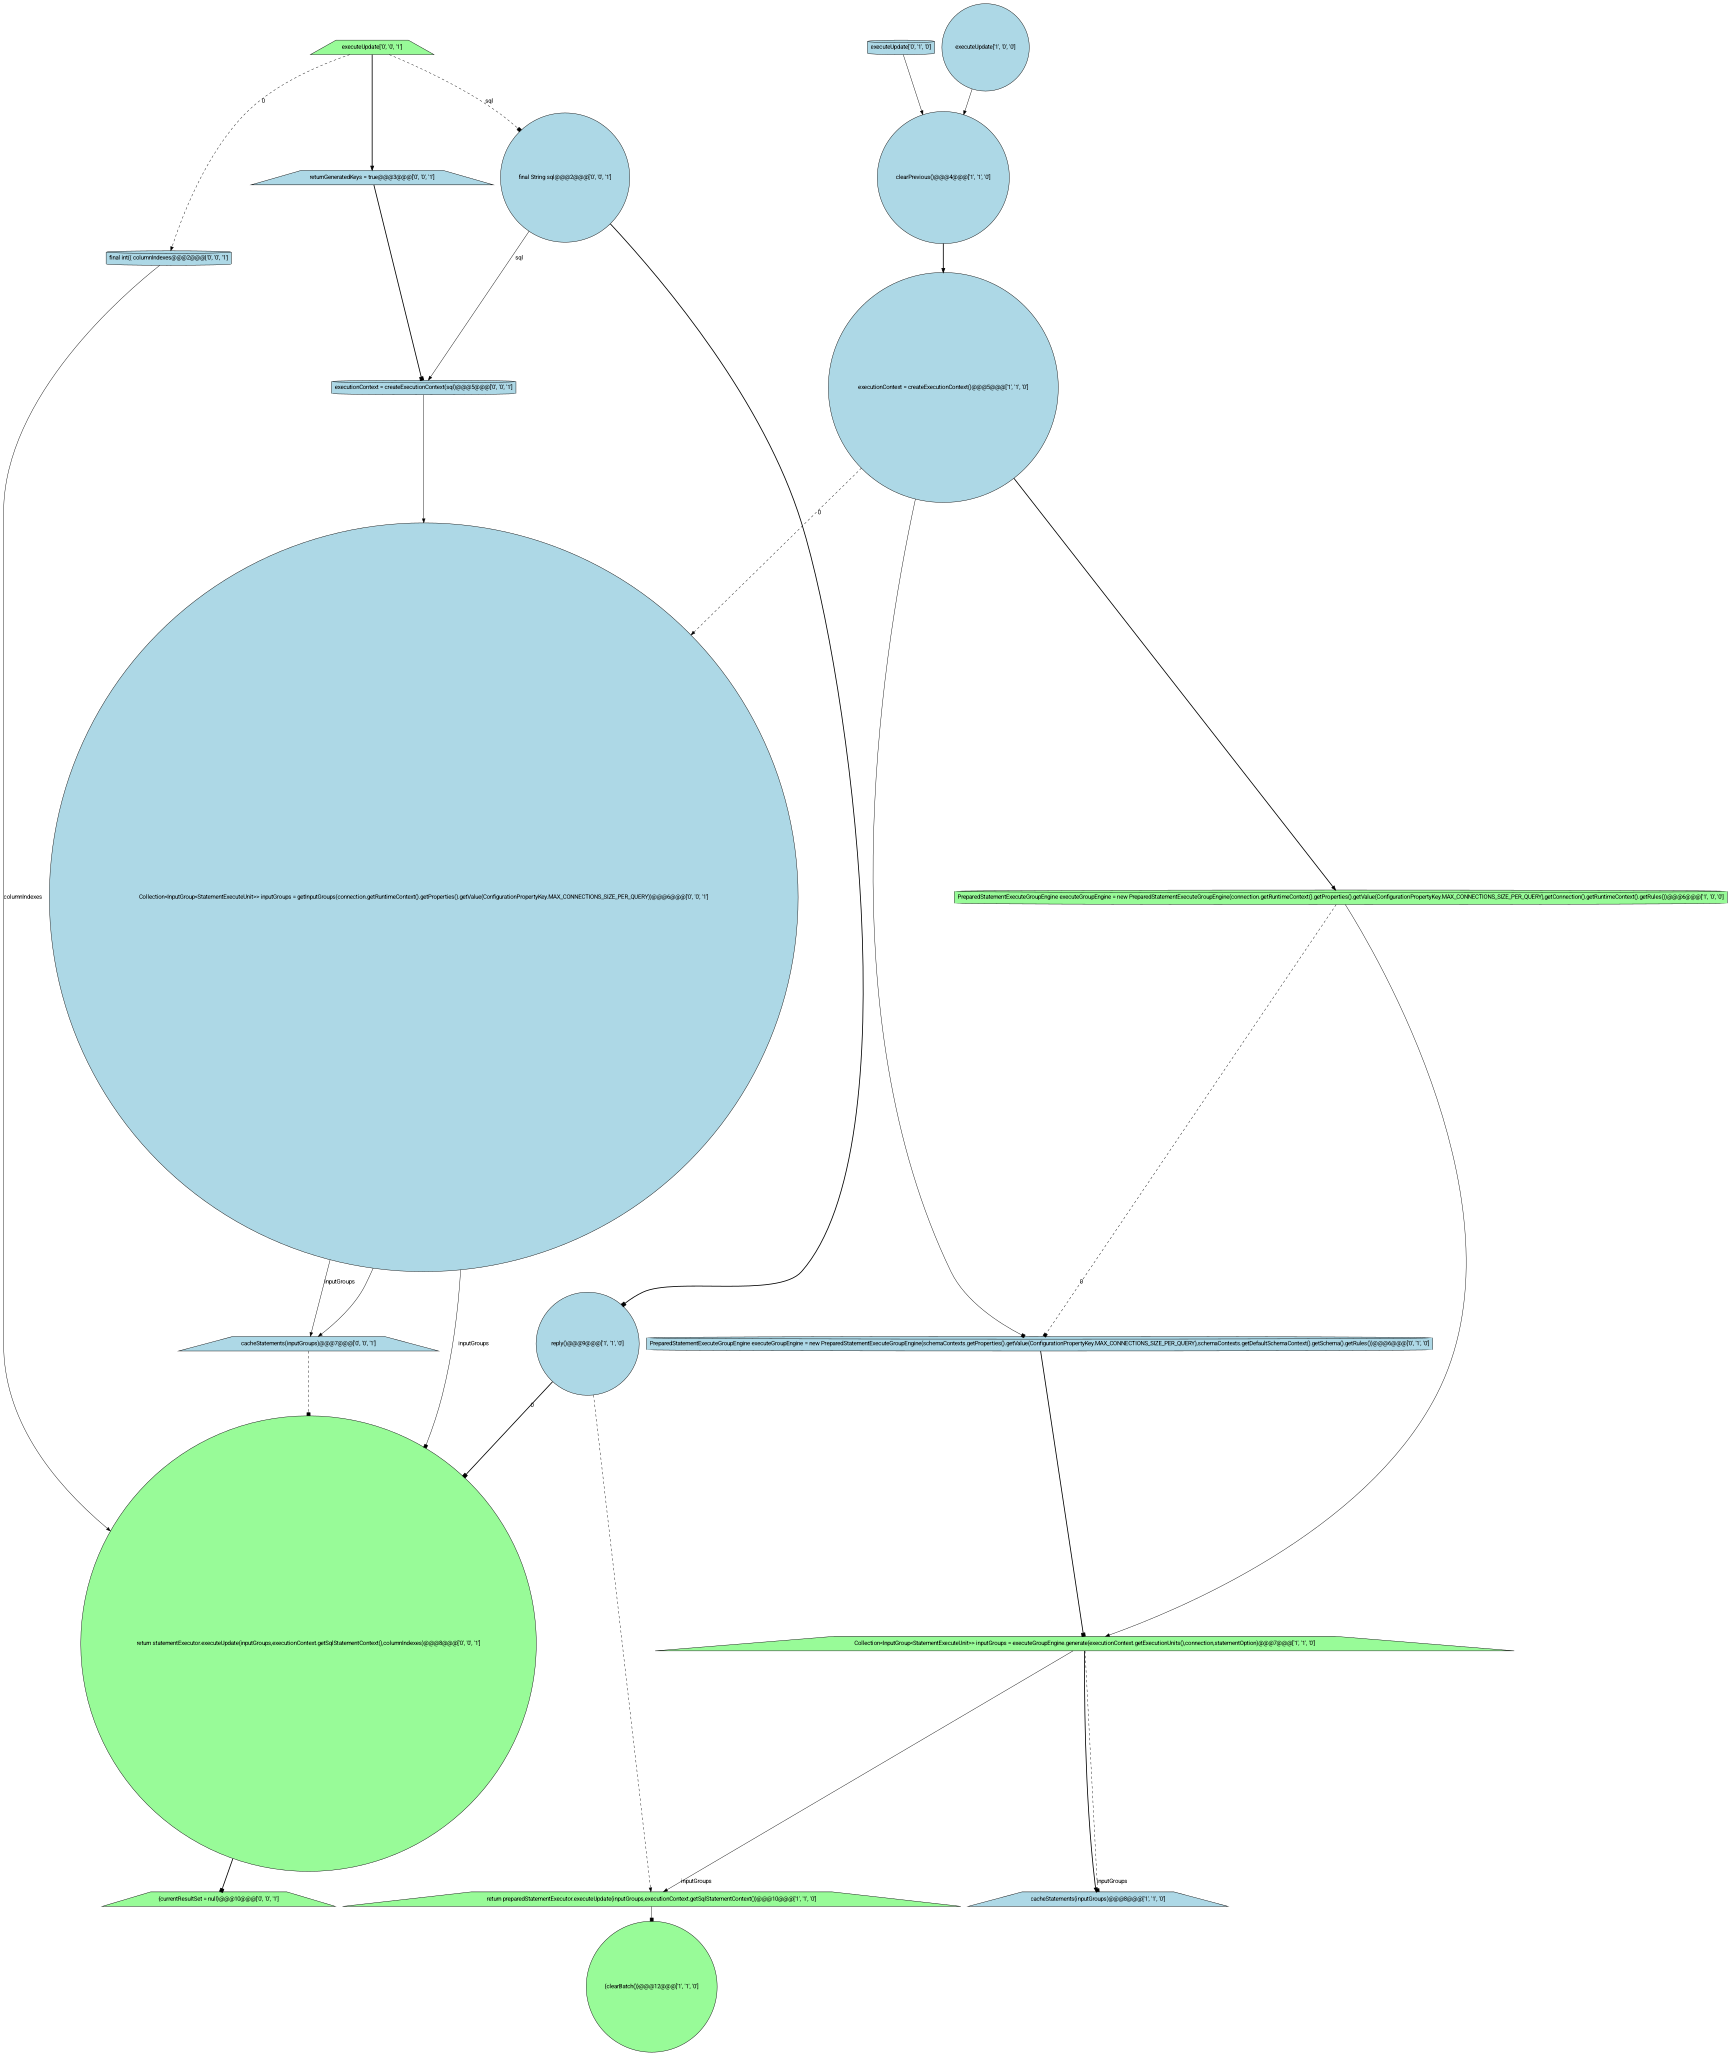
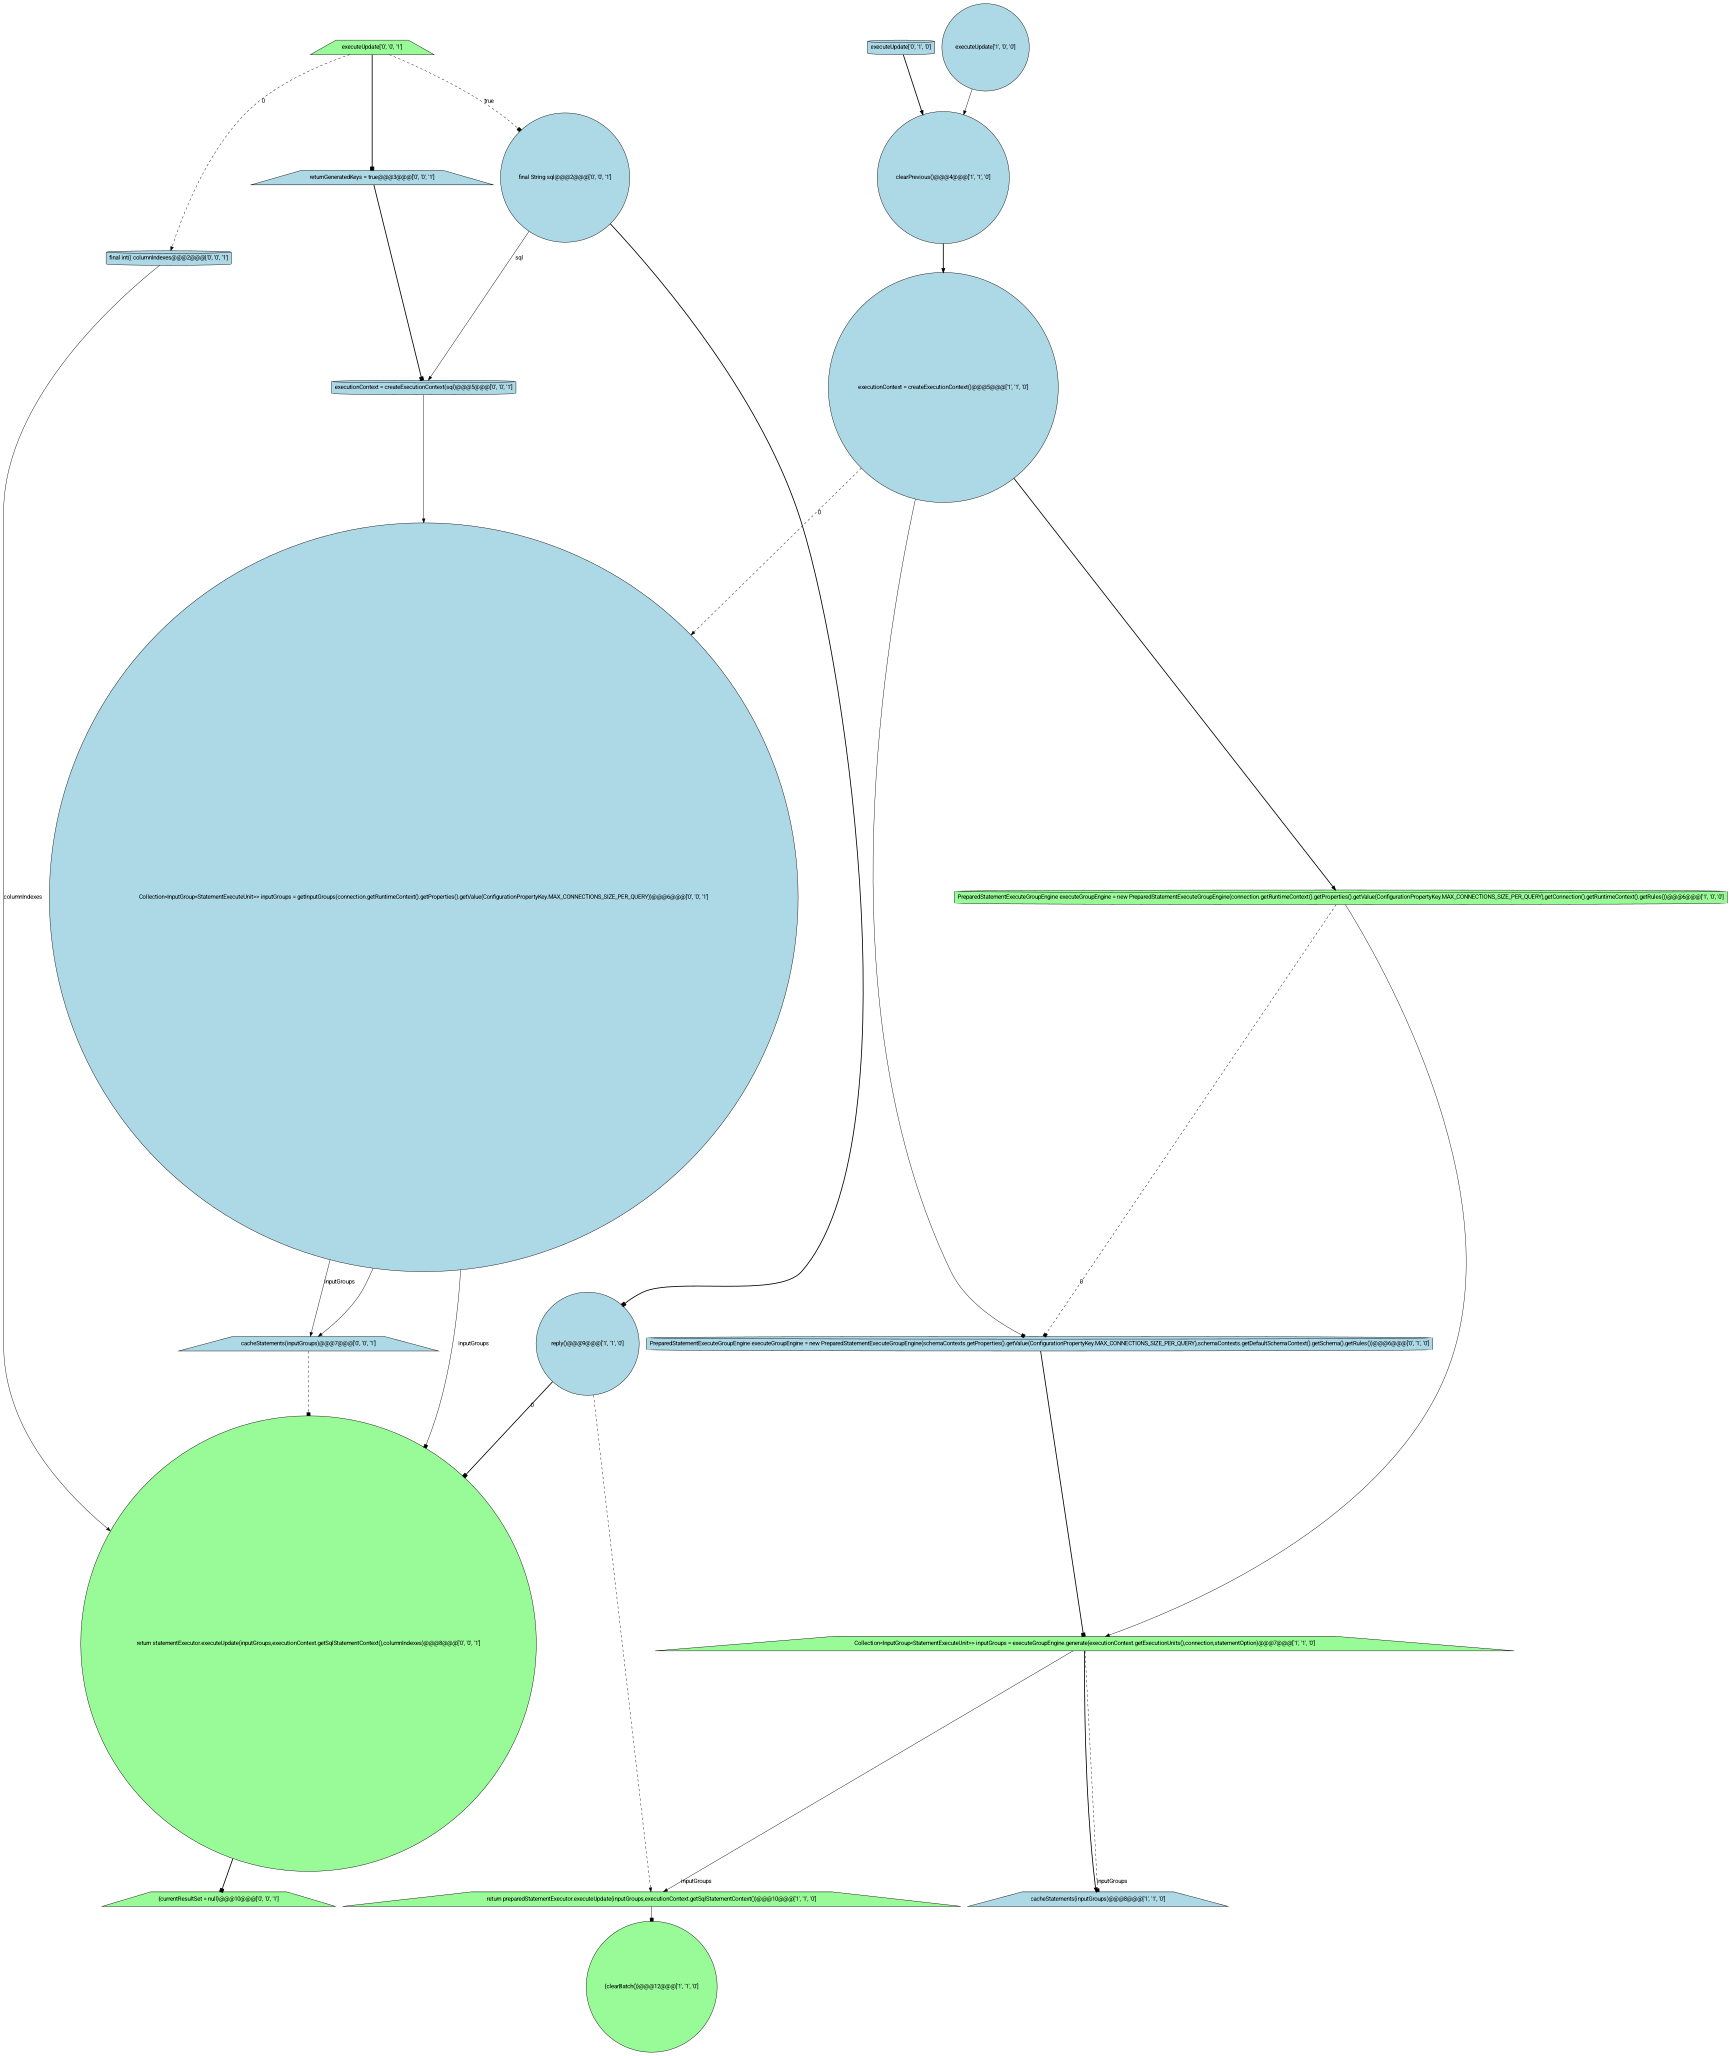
(912, 83) -> (912, 83)
(489, 101) -> (489, 101)
(372, 110) -> (372, 110)
